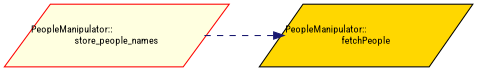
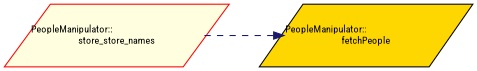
(117, 36) -> (117, 36)
